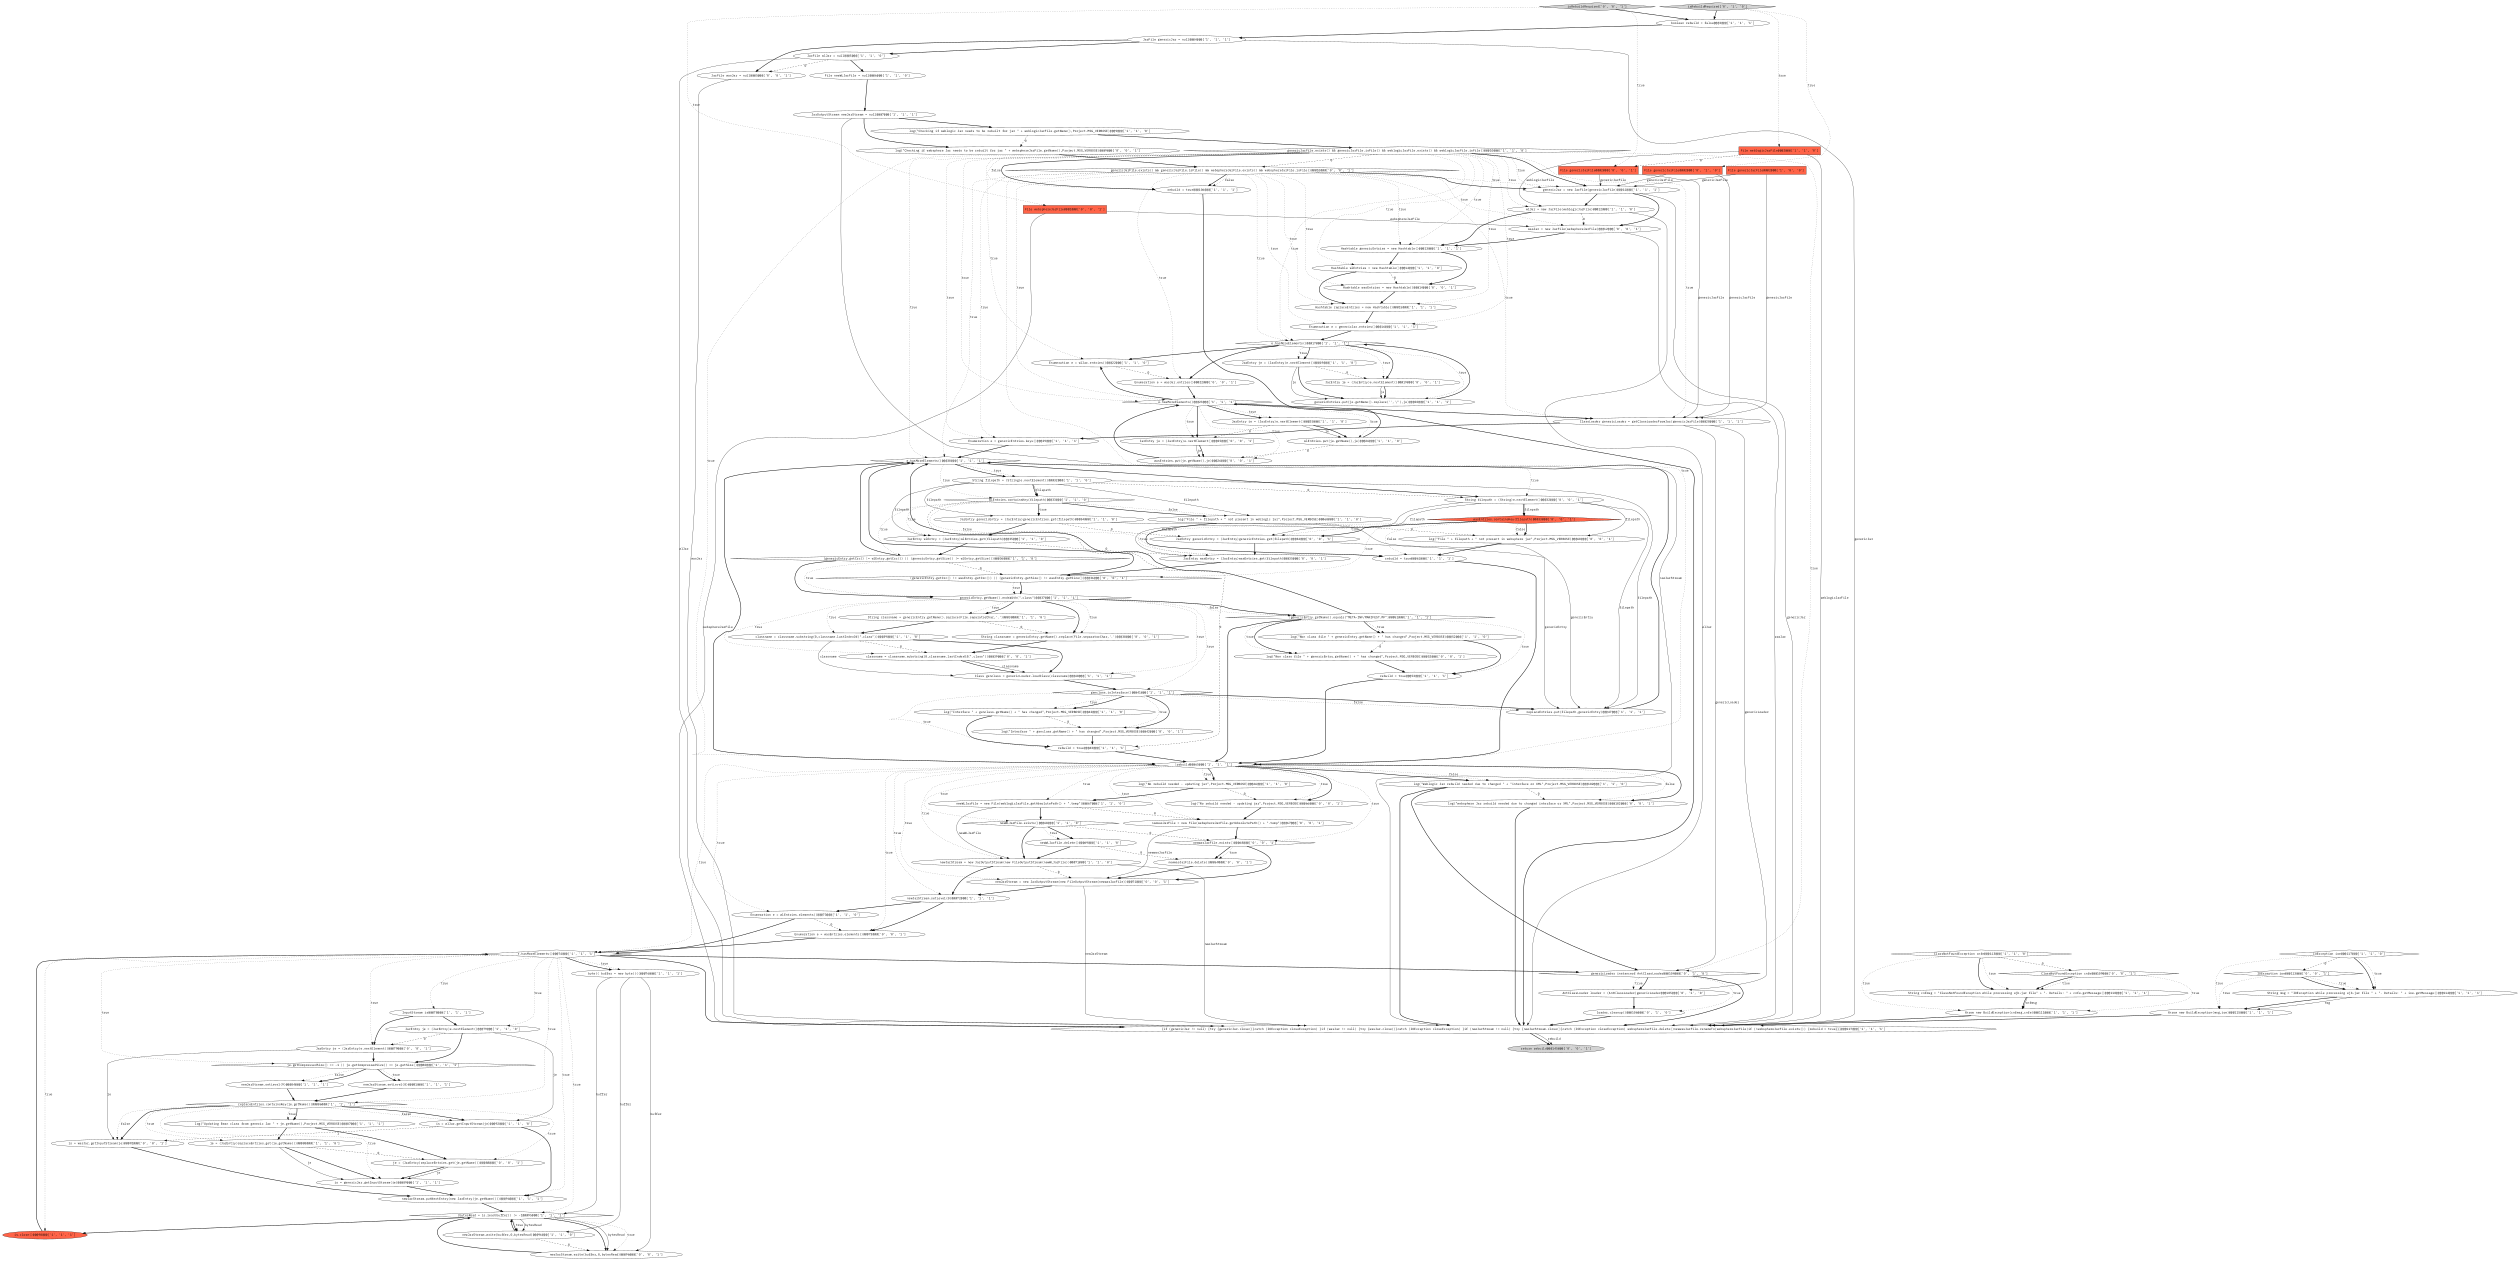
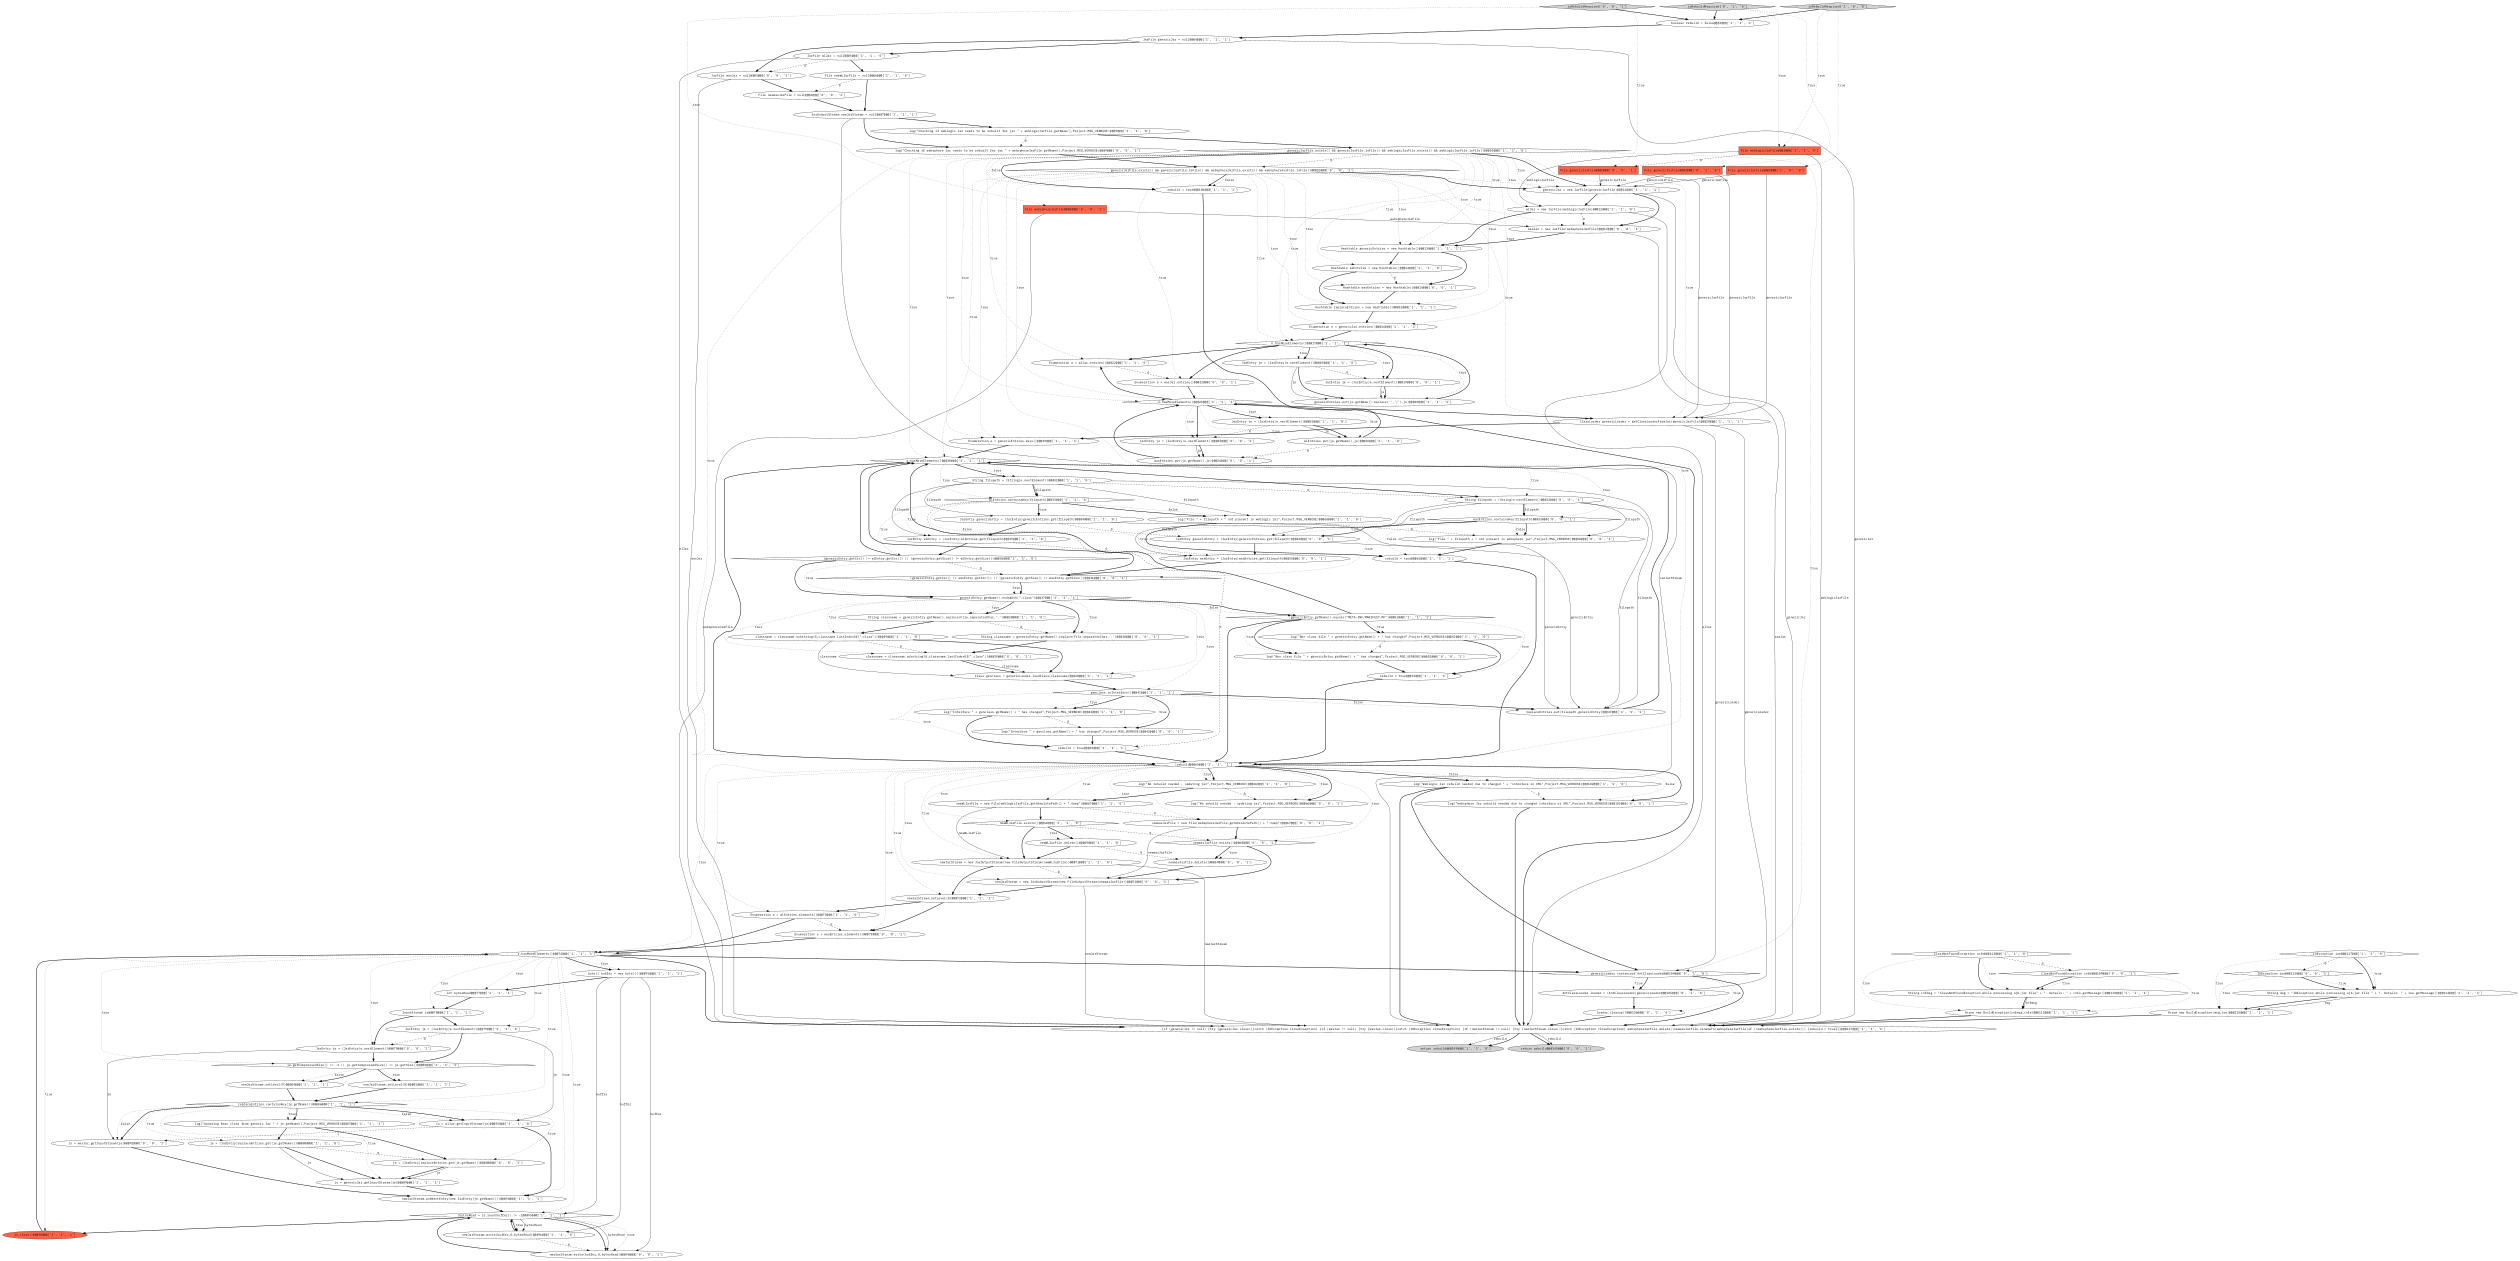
none -> (1838, 7)
none -> (802, 95)
none -> (1328, 465)
(1524, 520) -> (1524, 520)
none -> (480, 993)
none -> (1456, 1049)
